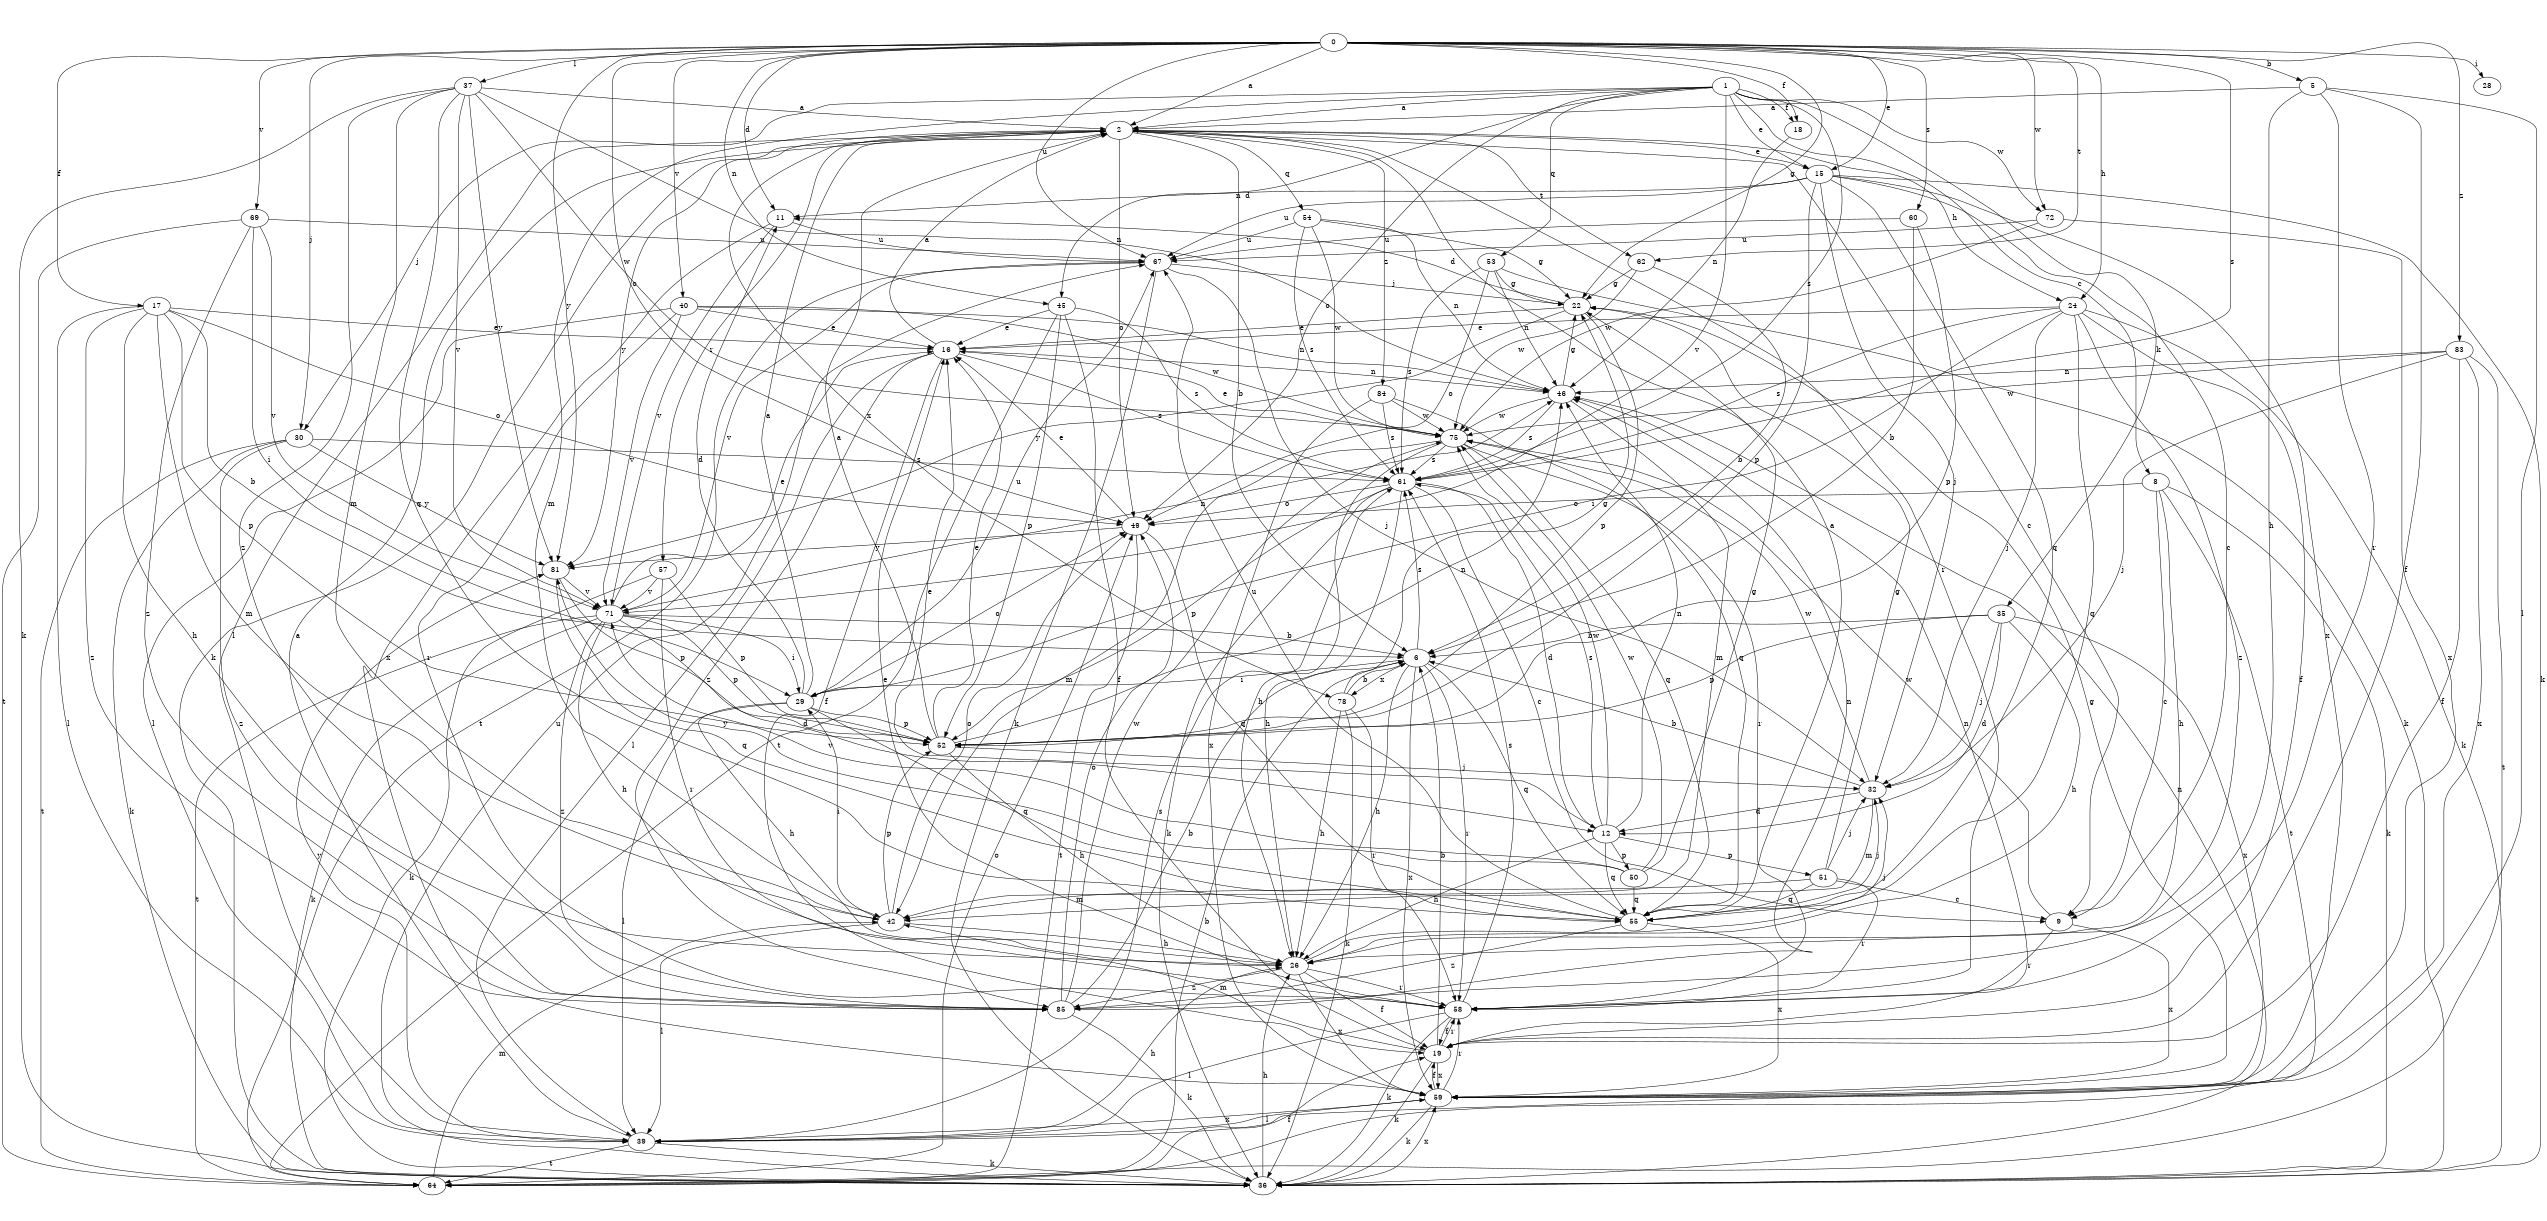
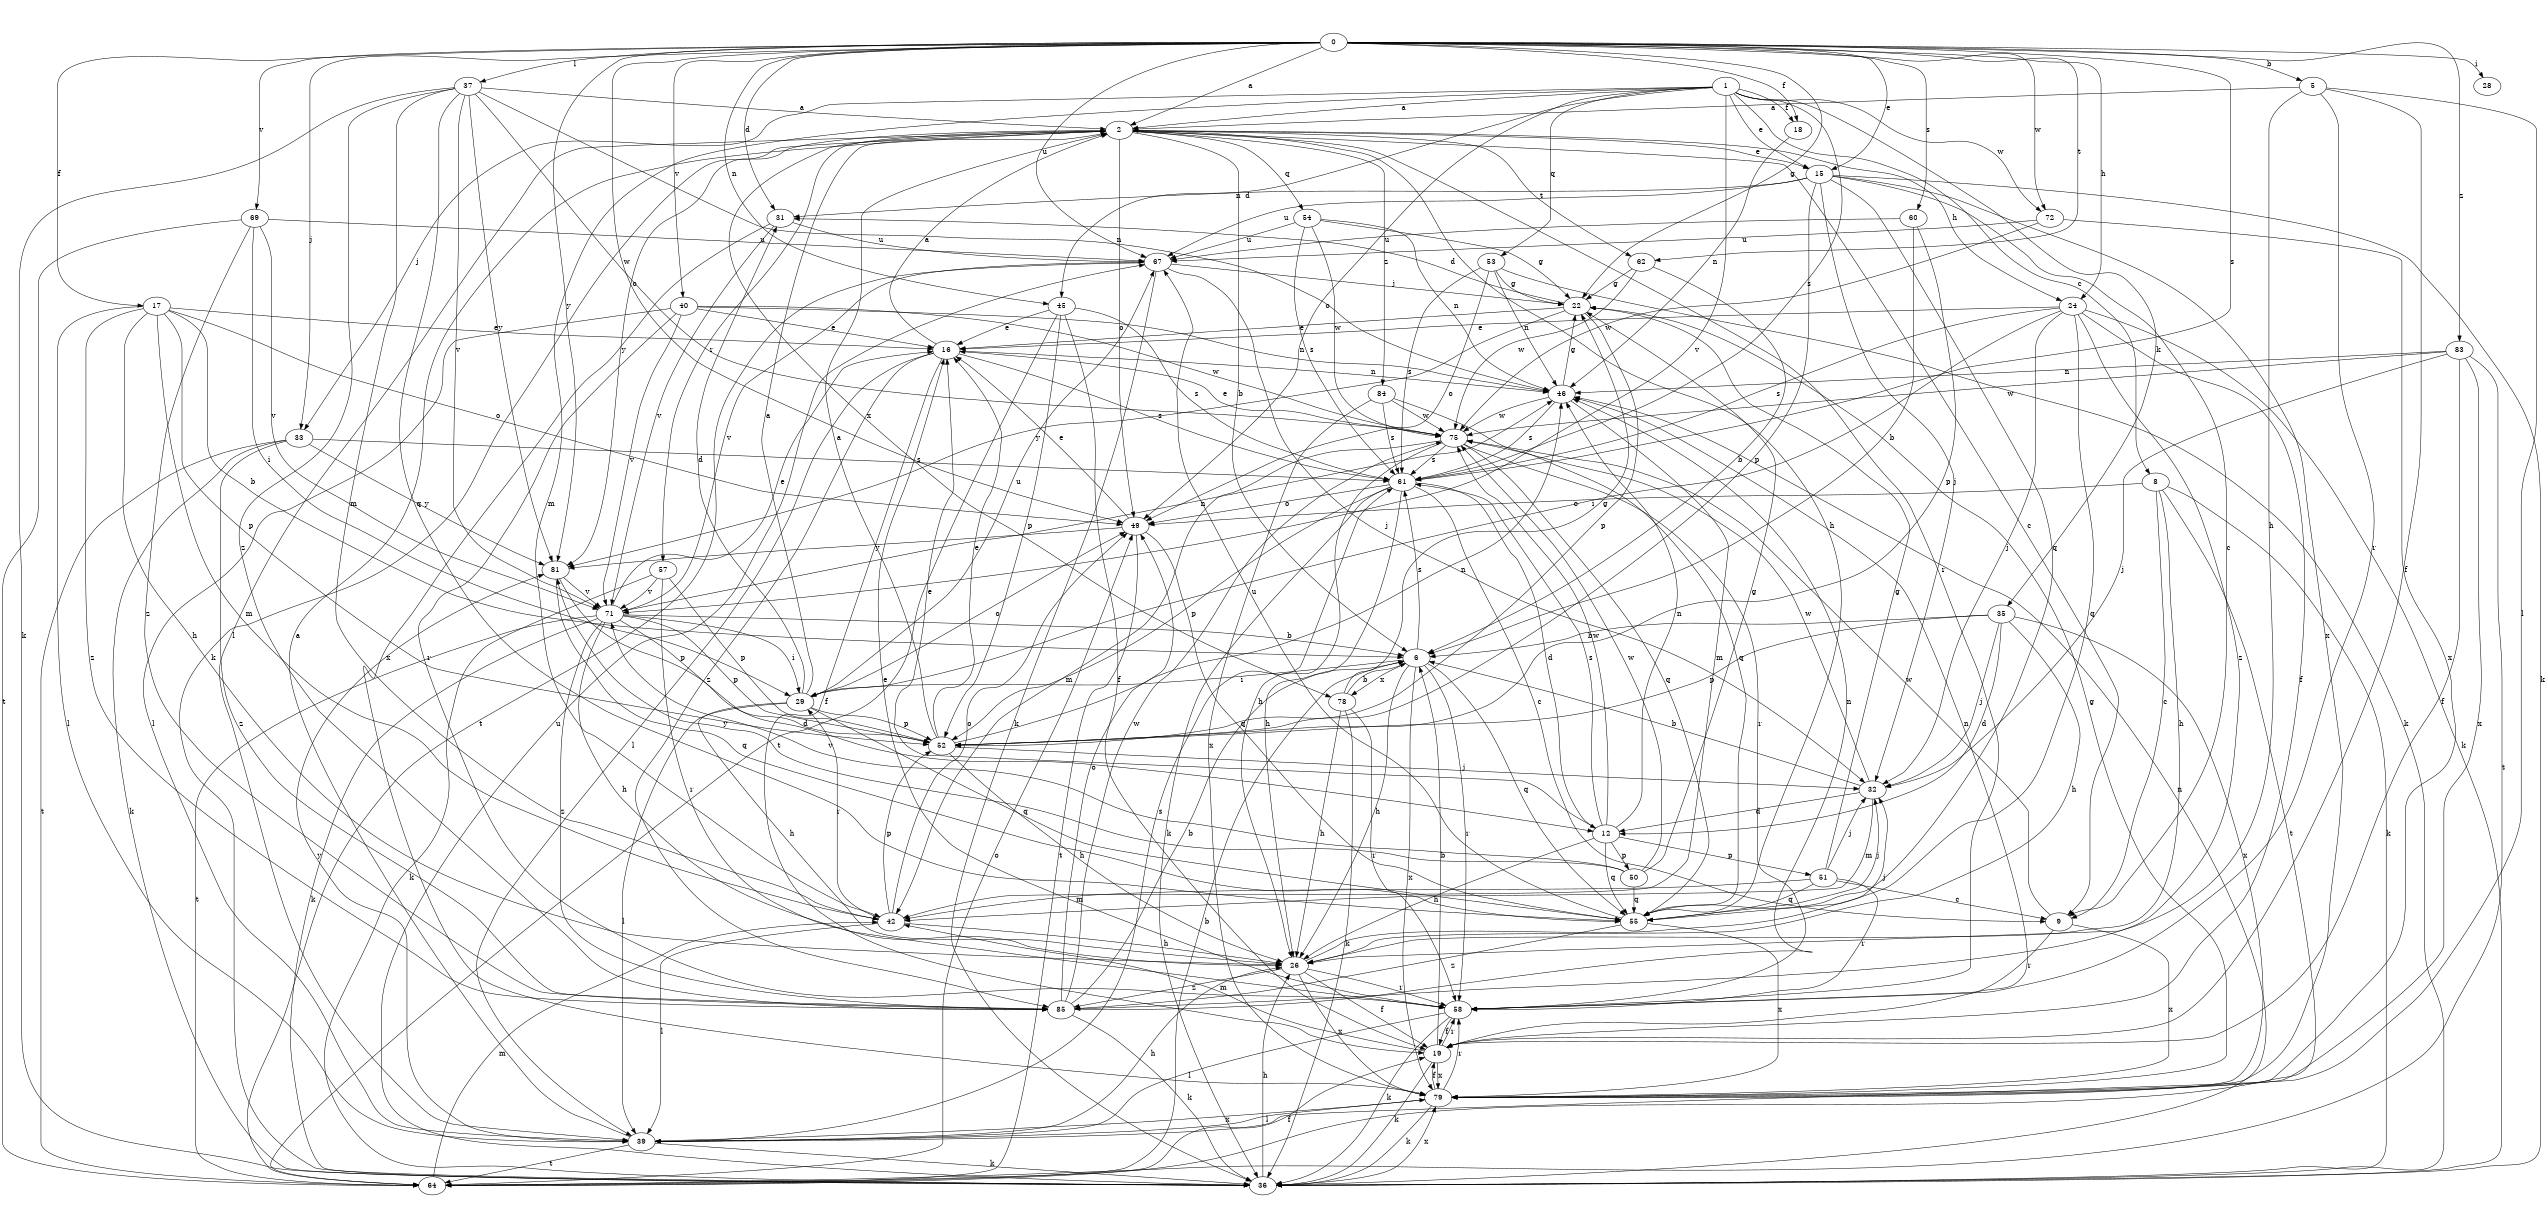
(781, 218) -> (781, 218)
(299, 438) -> (299, 438)
(1832, 526) -> (1832, 526)
(1506, 743) -> none
(838, 812) -> (838, 812)
(1438, 1098) -> (1438, 1098)
